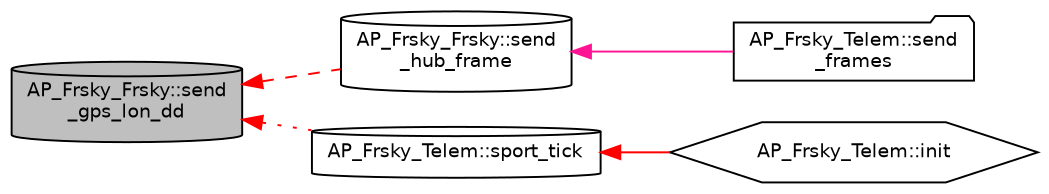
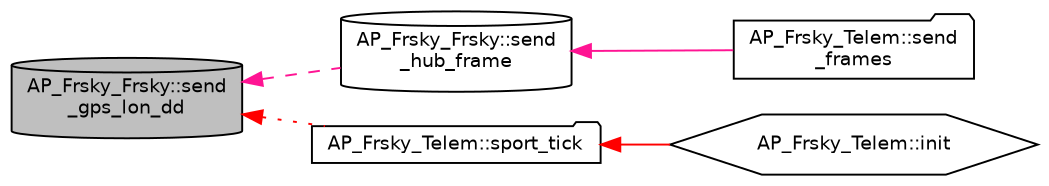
(301, 75) -> (301, 73)
(456, 152) -> (456, 145)
